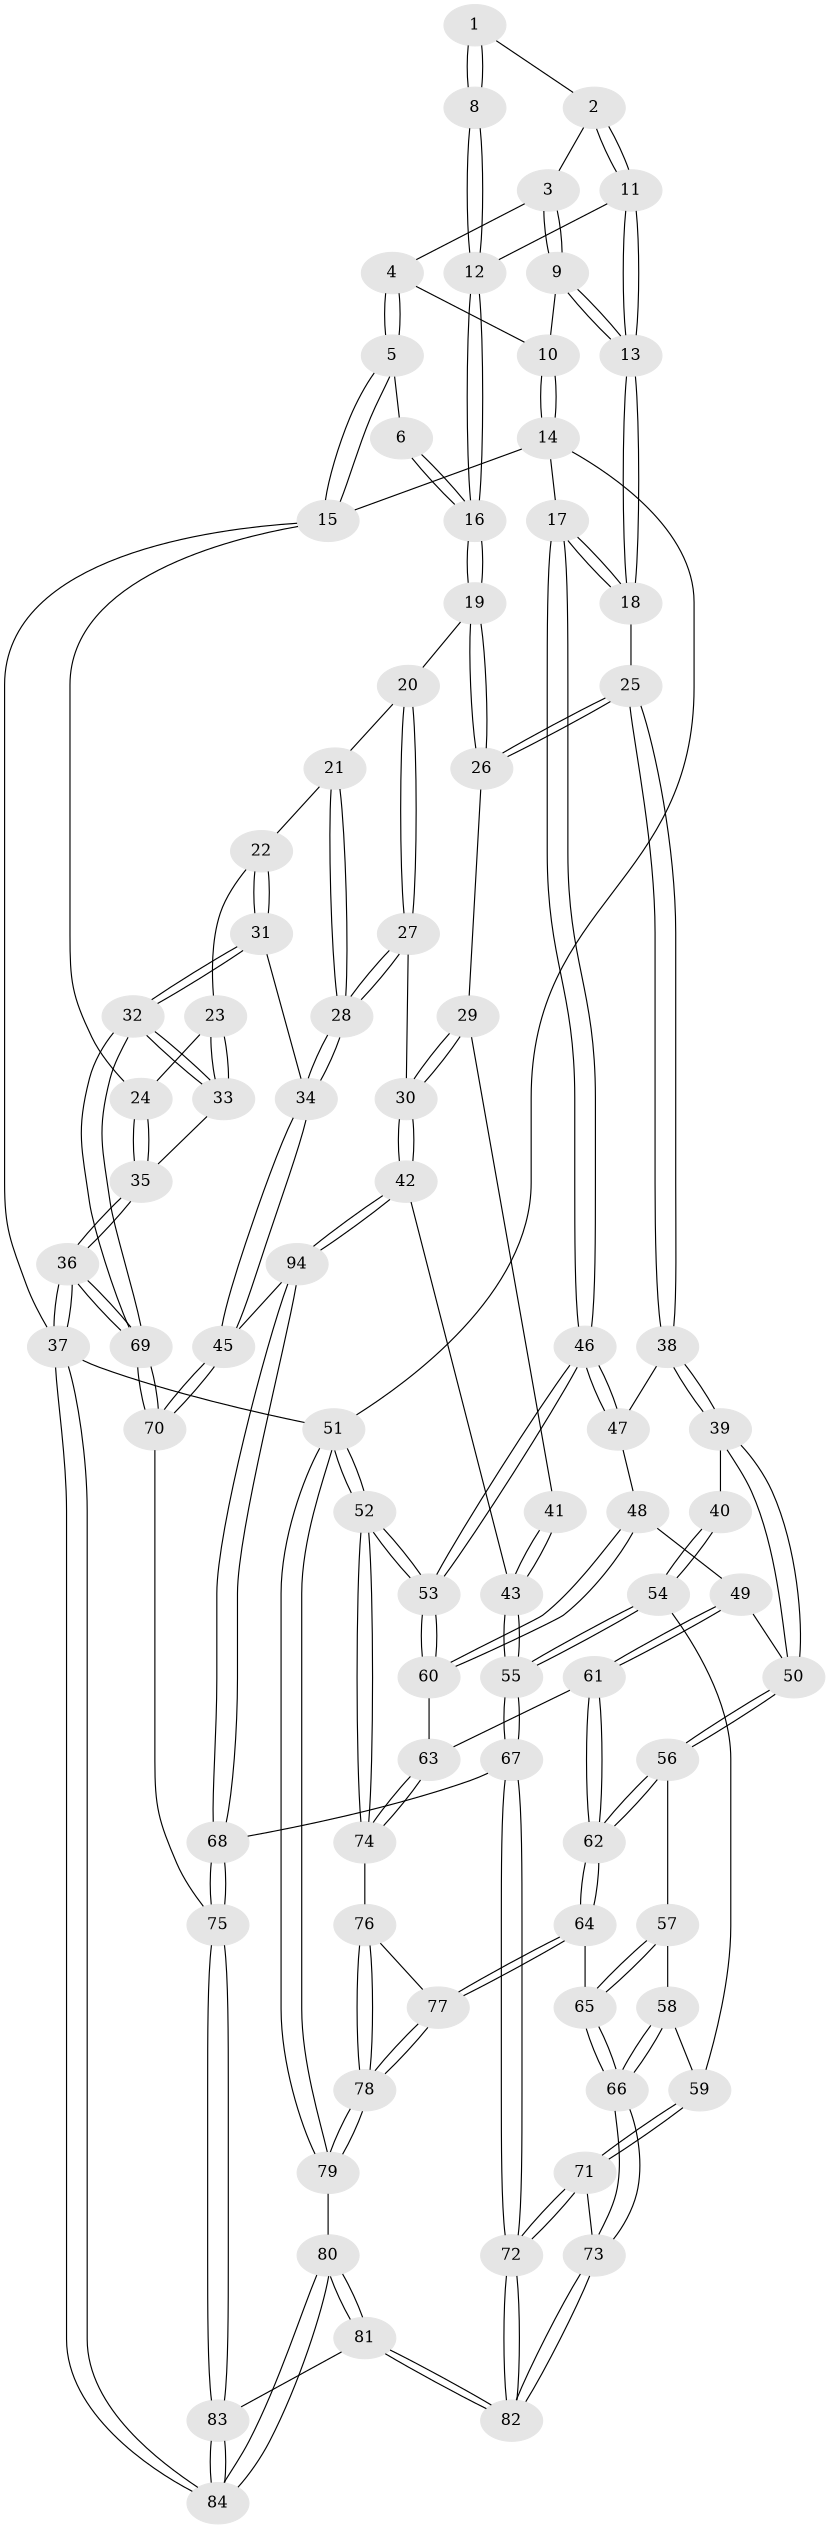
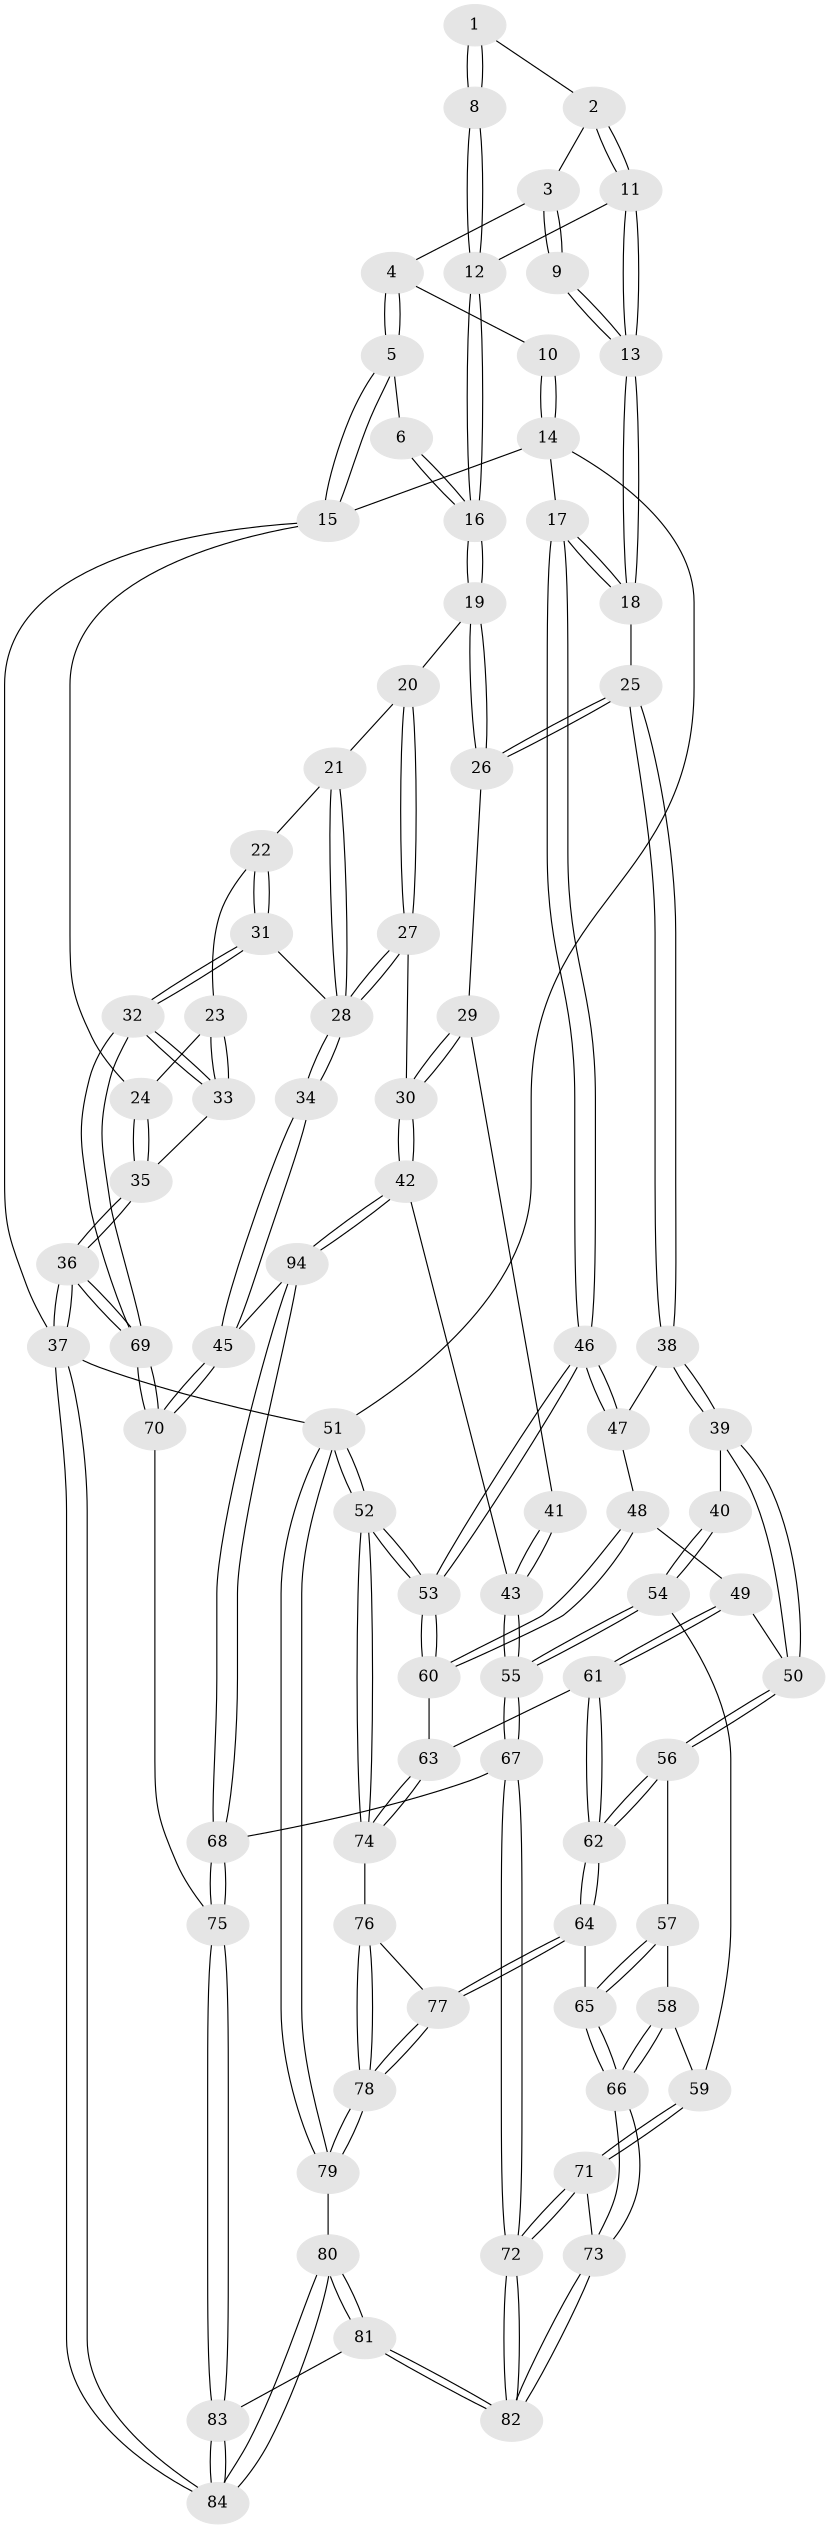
(553, 314) -> none
(284, 1016) -> (302, 975)
